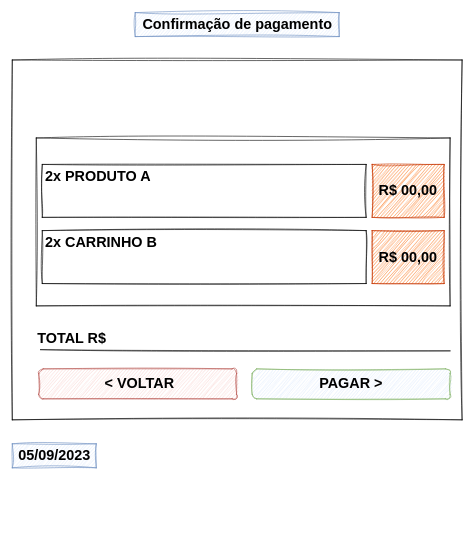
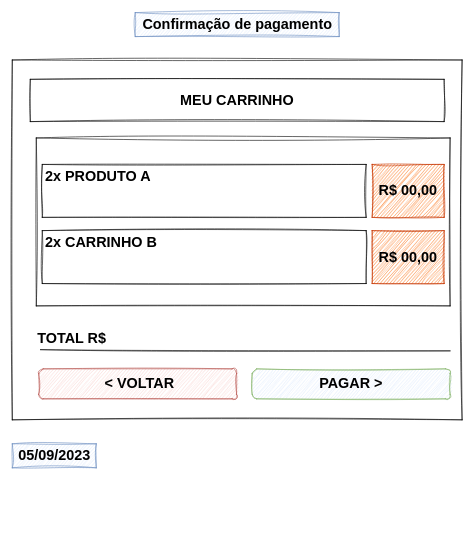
none -> (237, 100)
